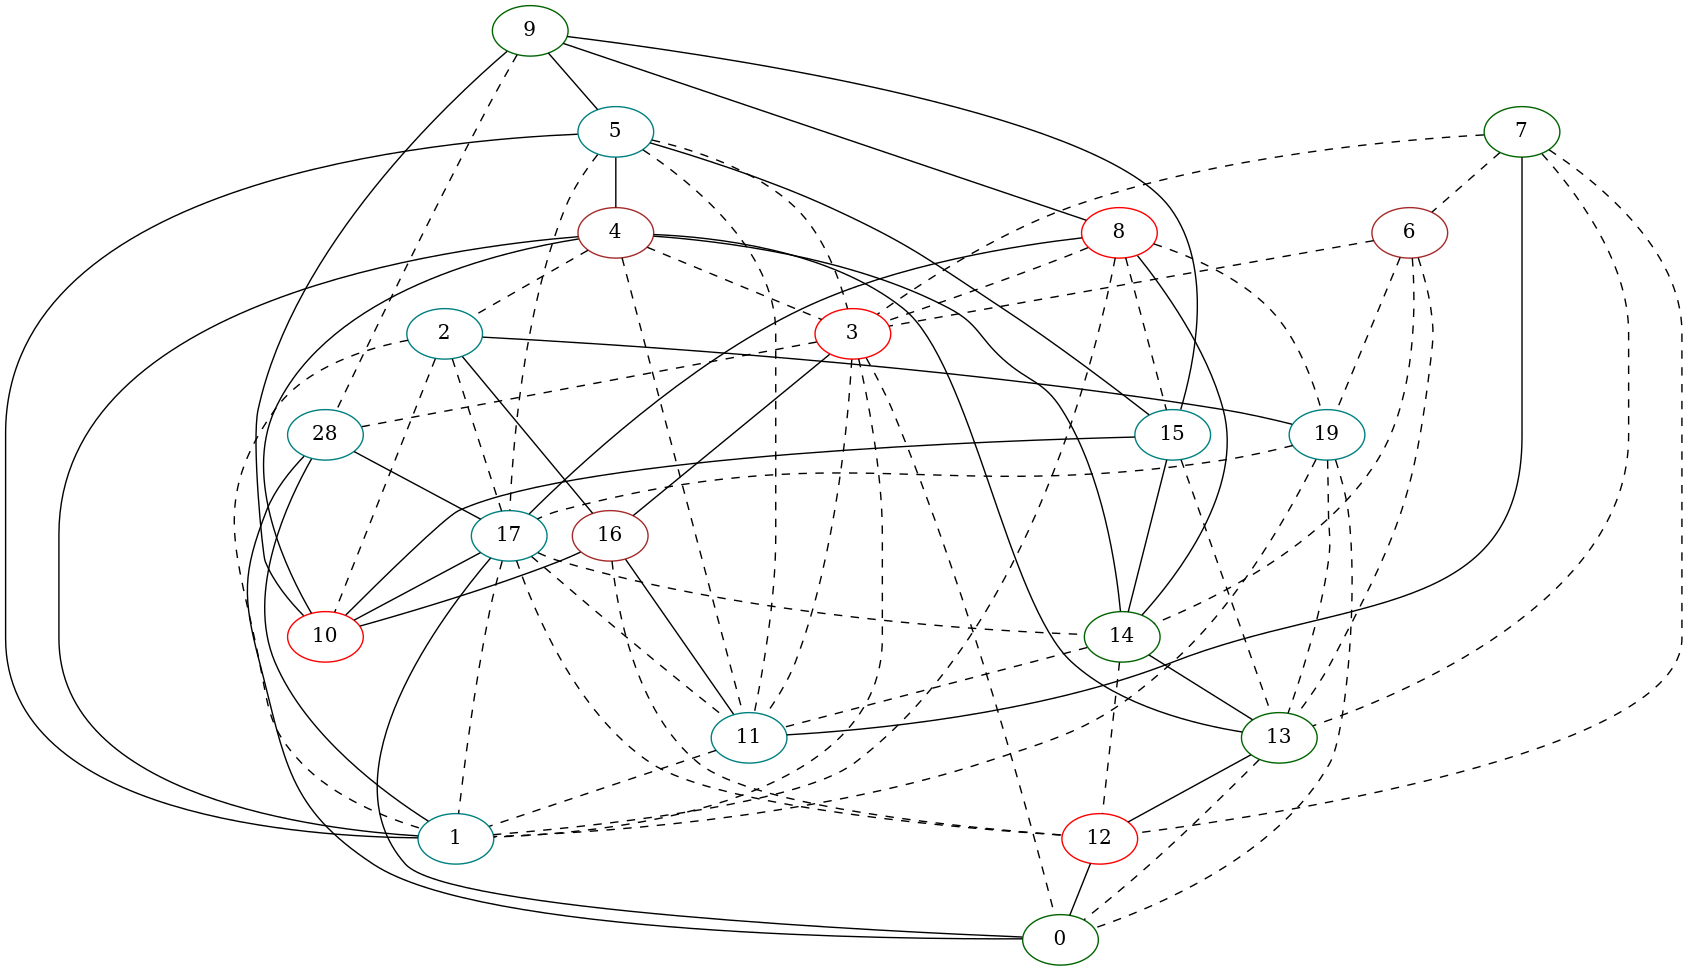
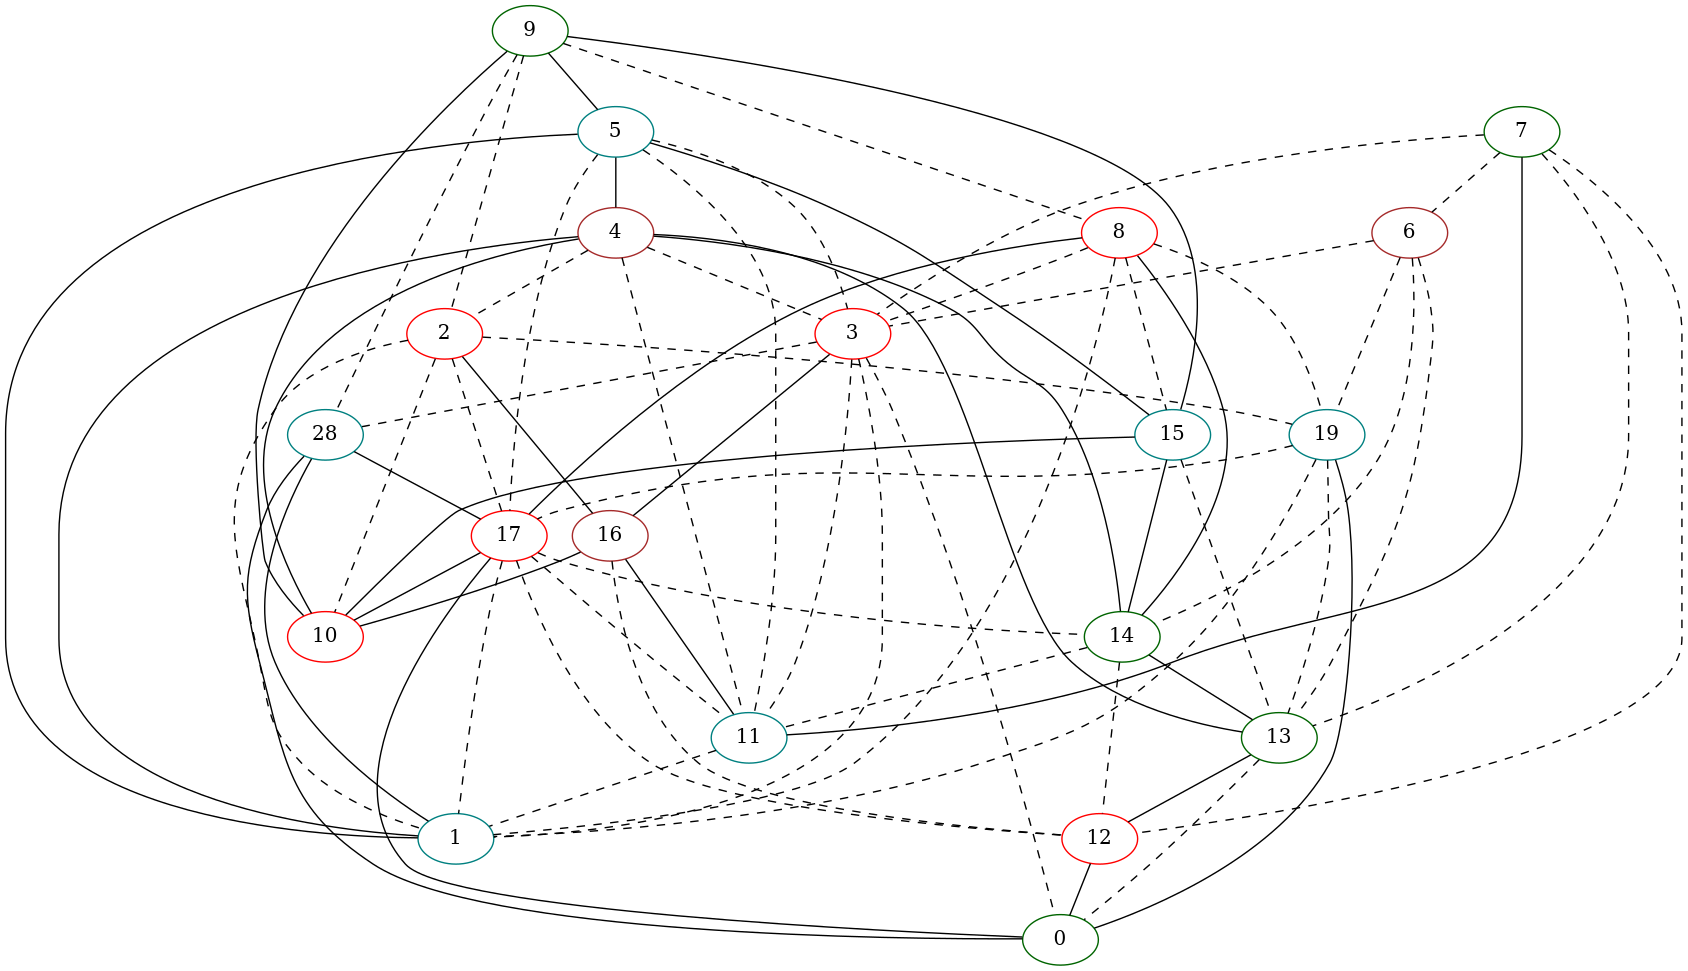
(825, 132) -> (825, 132)
none -> (488, 182)
(445, 334) -> (445, 334)
(889, 368) -> (889, 368)
(509, 536) -> (509, 536)
(1332, 757) -> (1332, 757)
